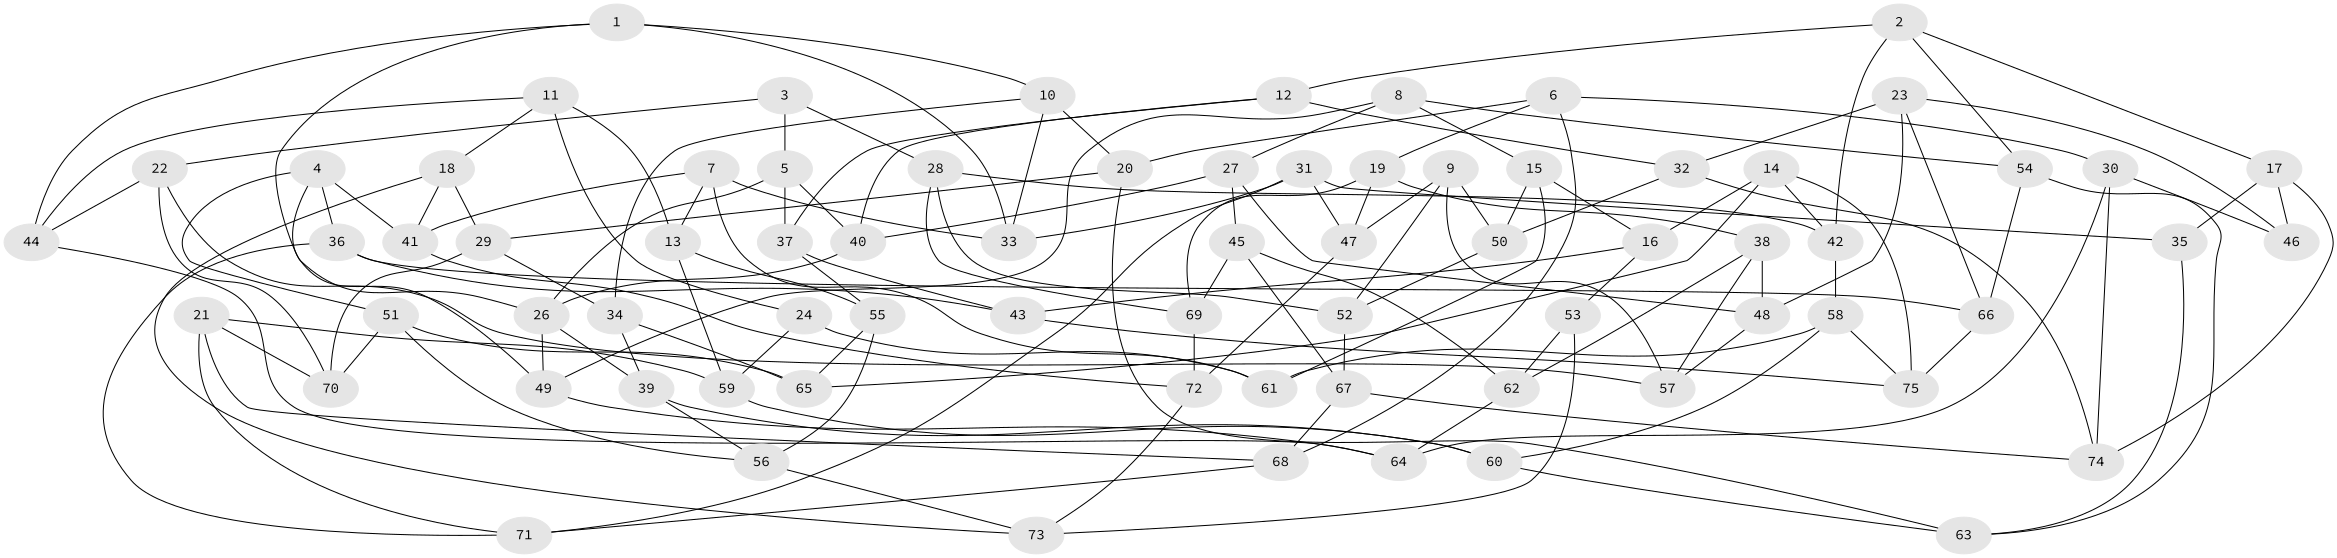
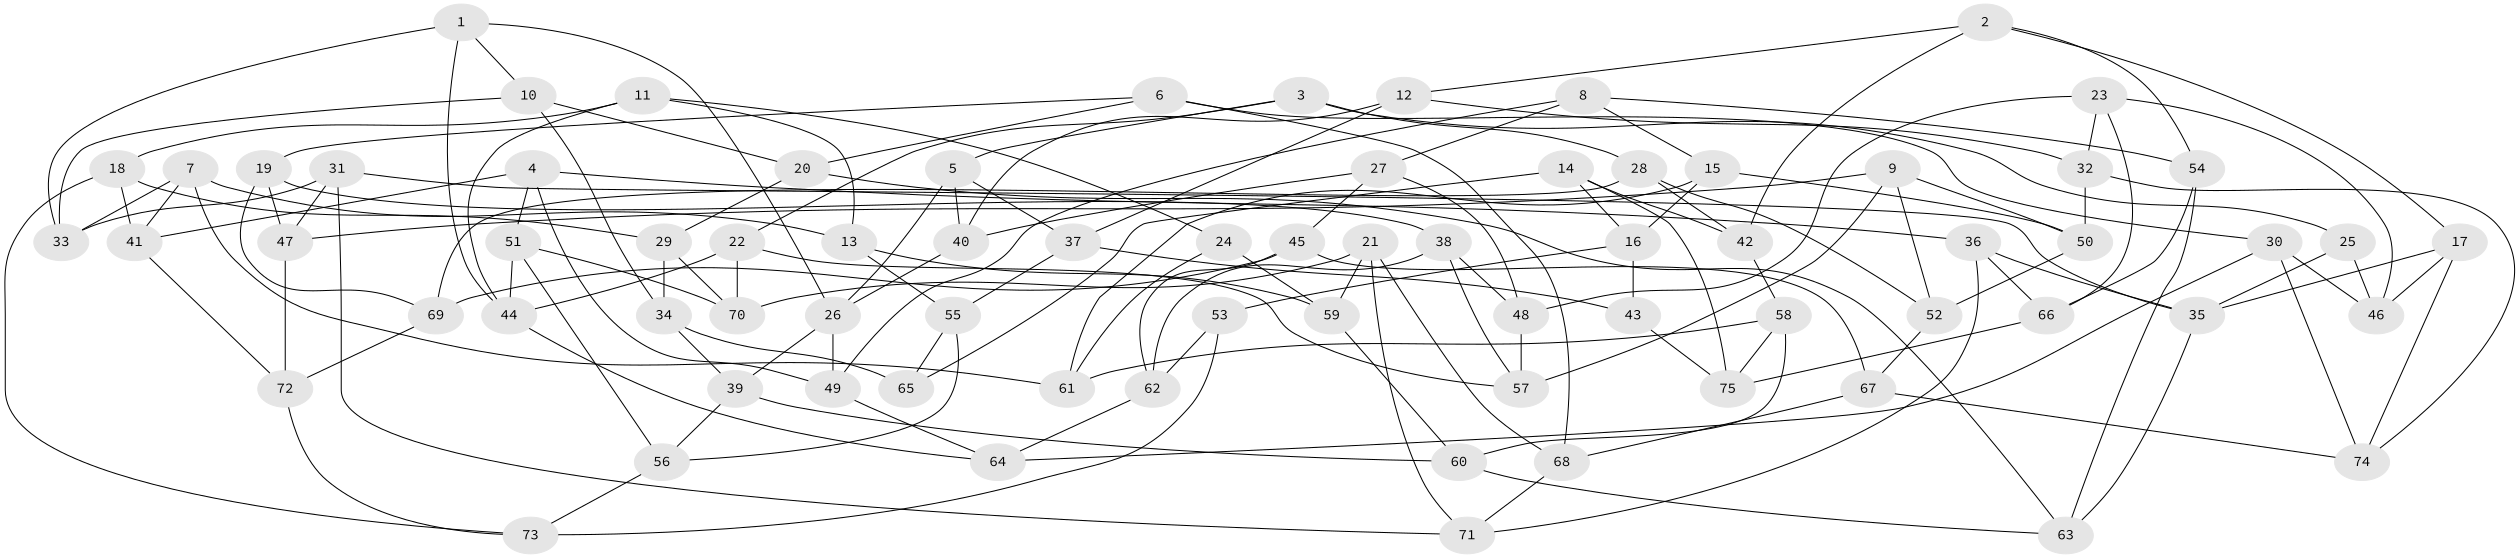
none -> (2348, 242)
(673, 290) -> (2065, 277)
(598, 352) -> (511, 279)
